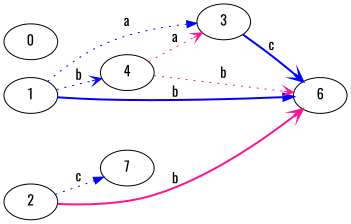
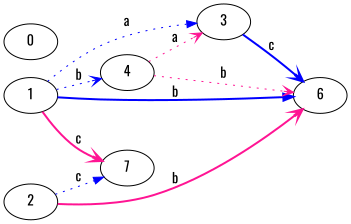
none -> (65, 138)
